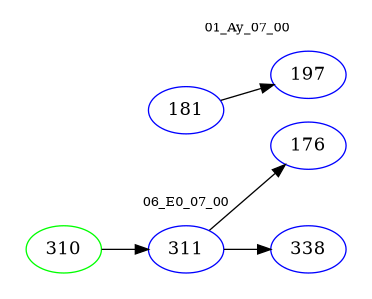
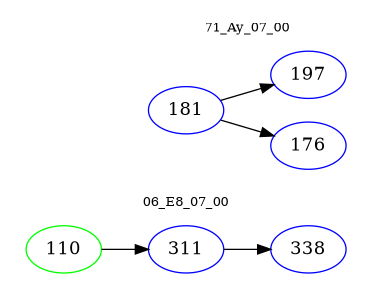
(247, 28) -> (247, 28)
(242, 202) -> (241, 126)
(186, 203) -> (186, 203)
(64, 249) -> (64, 249)
